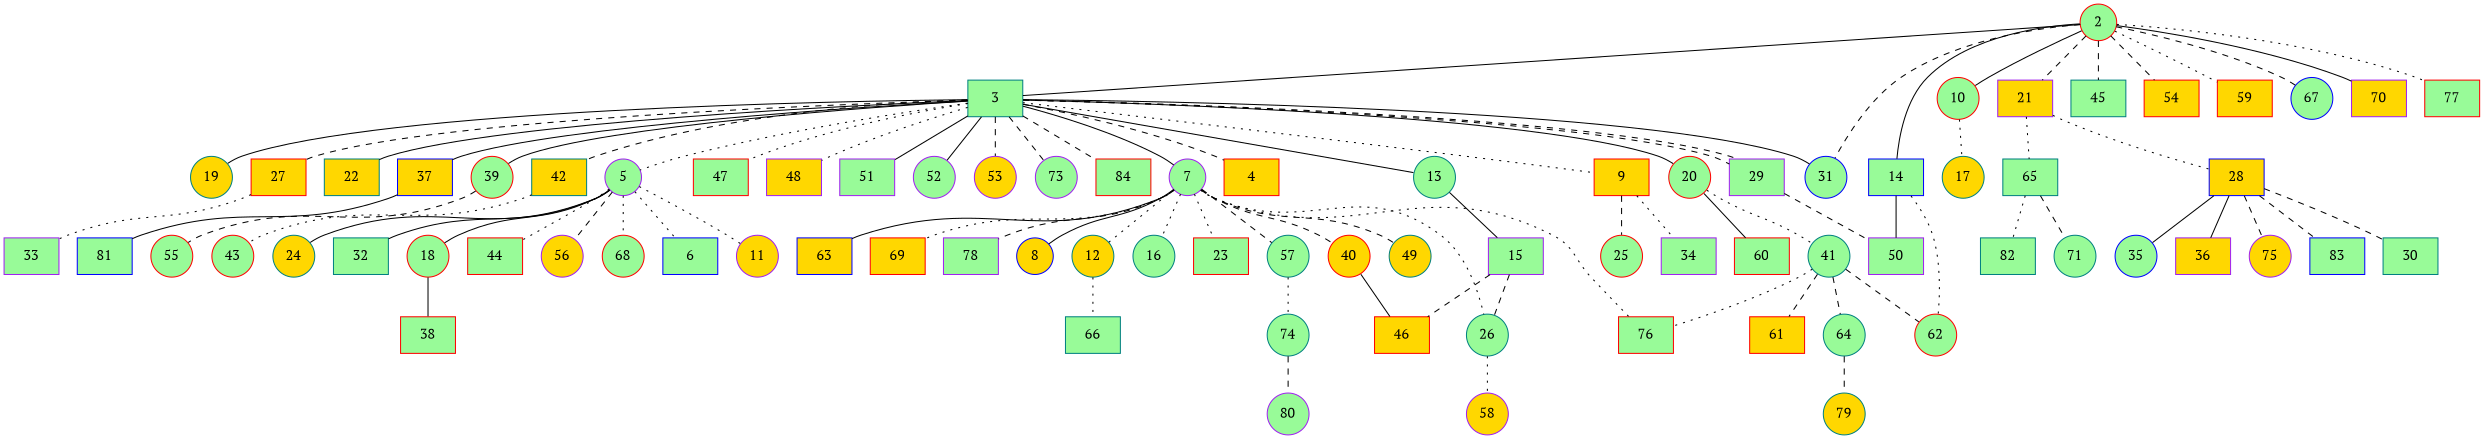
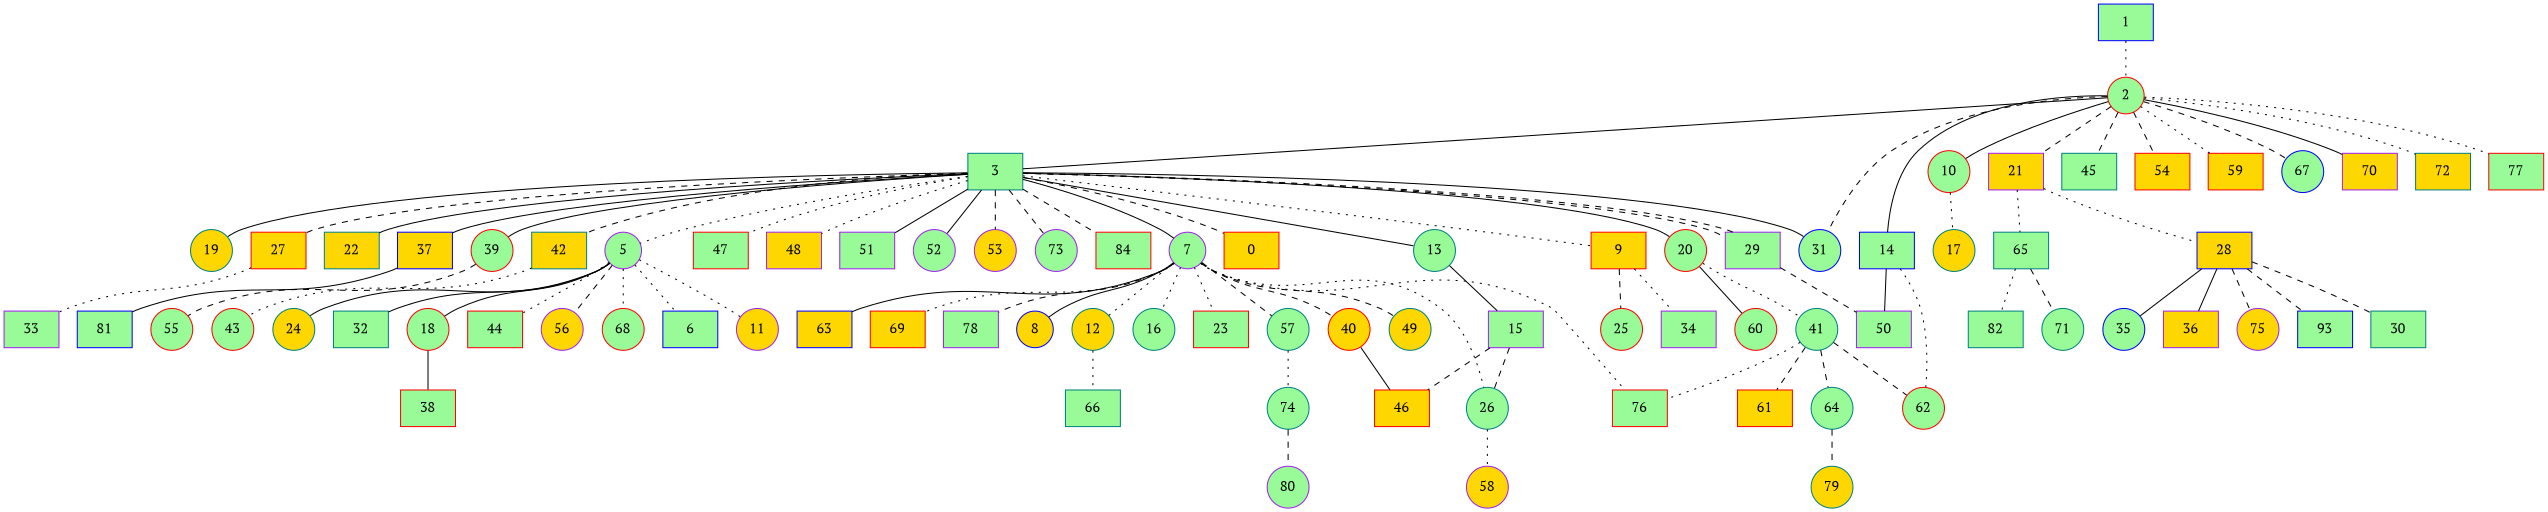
none -> (2126, 22)
none -> (2443, 172)
(1252, 177) -> (1252, 250)
(1762, 256) -> (1756, 329)
(2337, 256) -> (2325, 329)
